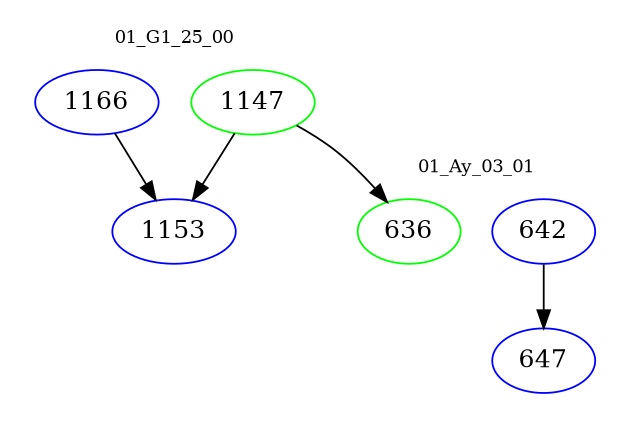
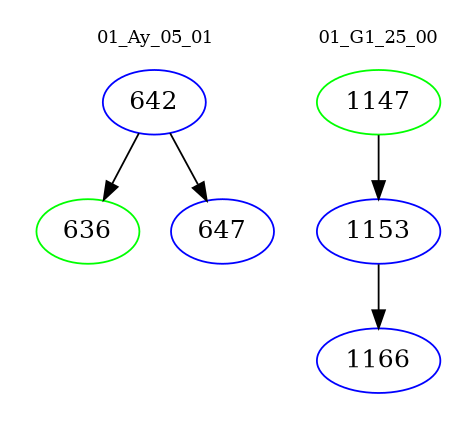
(130, 159) -> (379, 287)
(354, 167) -> (126, 158)
(476, 168) -> (155, 39)
